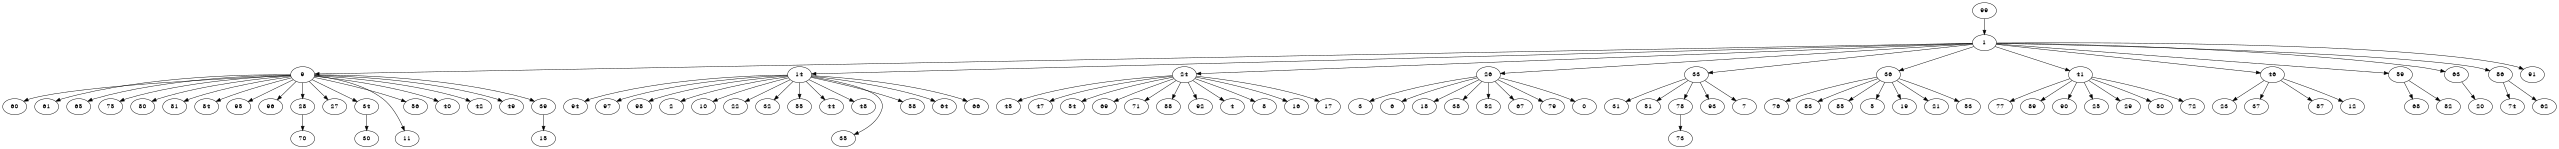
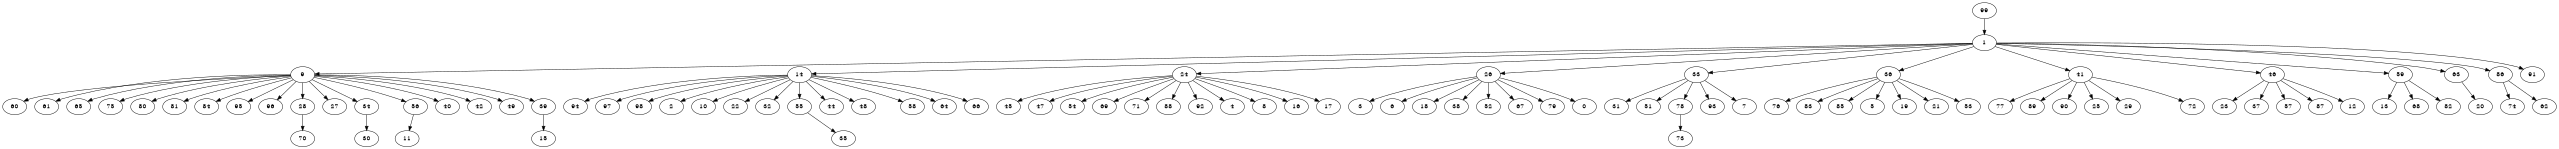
(378, 96) -> (412, 121)
(878, 98) -> (820, 121)
(2160, 107) -> none
none -> (2288, 107)
none -> (2384, 107)
